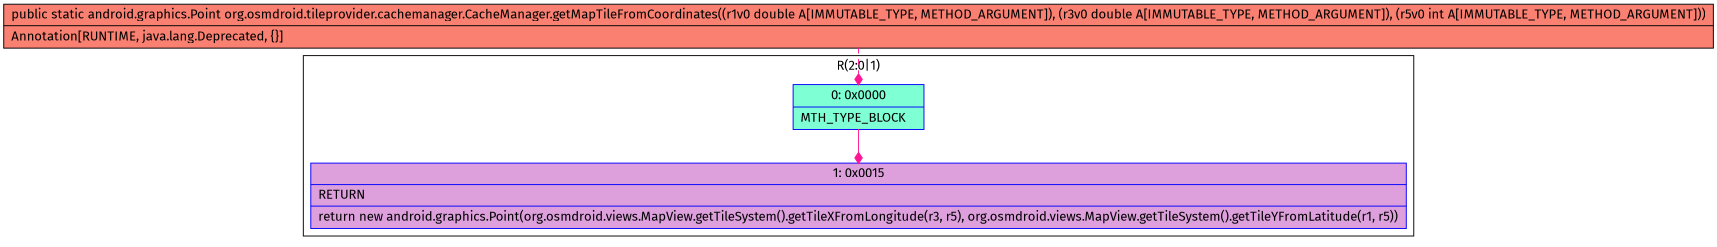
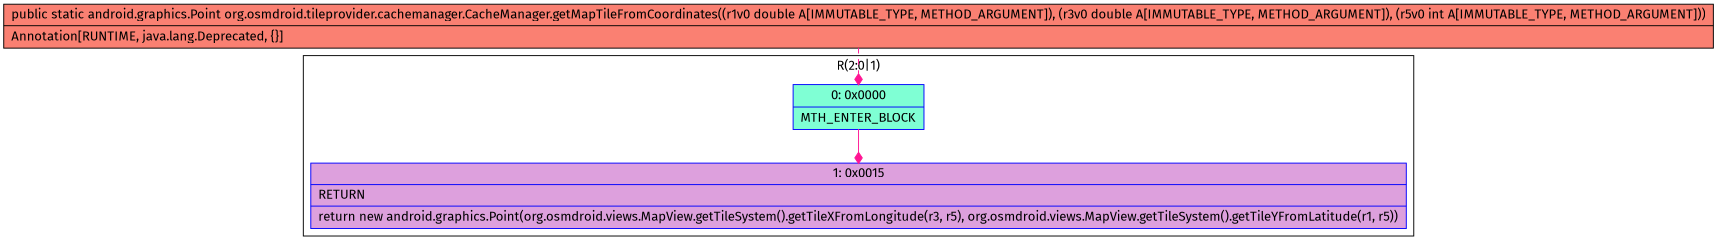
(853, 118) -> (859, 118)
